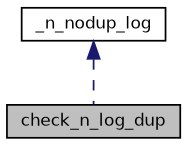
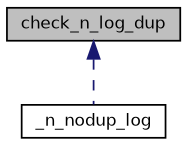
(94, 82) -> (94, 82)
